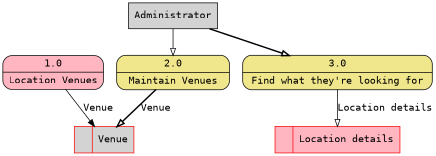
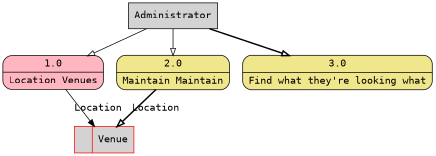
none -> (120, 41)
(173, 81) -> (173, 81)
(337, 81) -> (337, 81)
(98, 108) -> (98, 108)
(156, 108) -> (156, 108)
(337, 140) -> none
